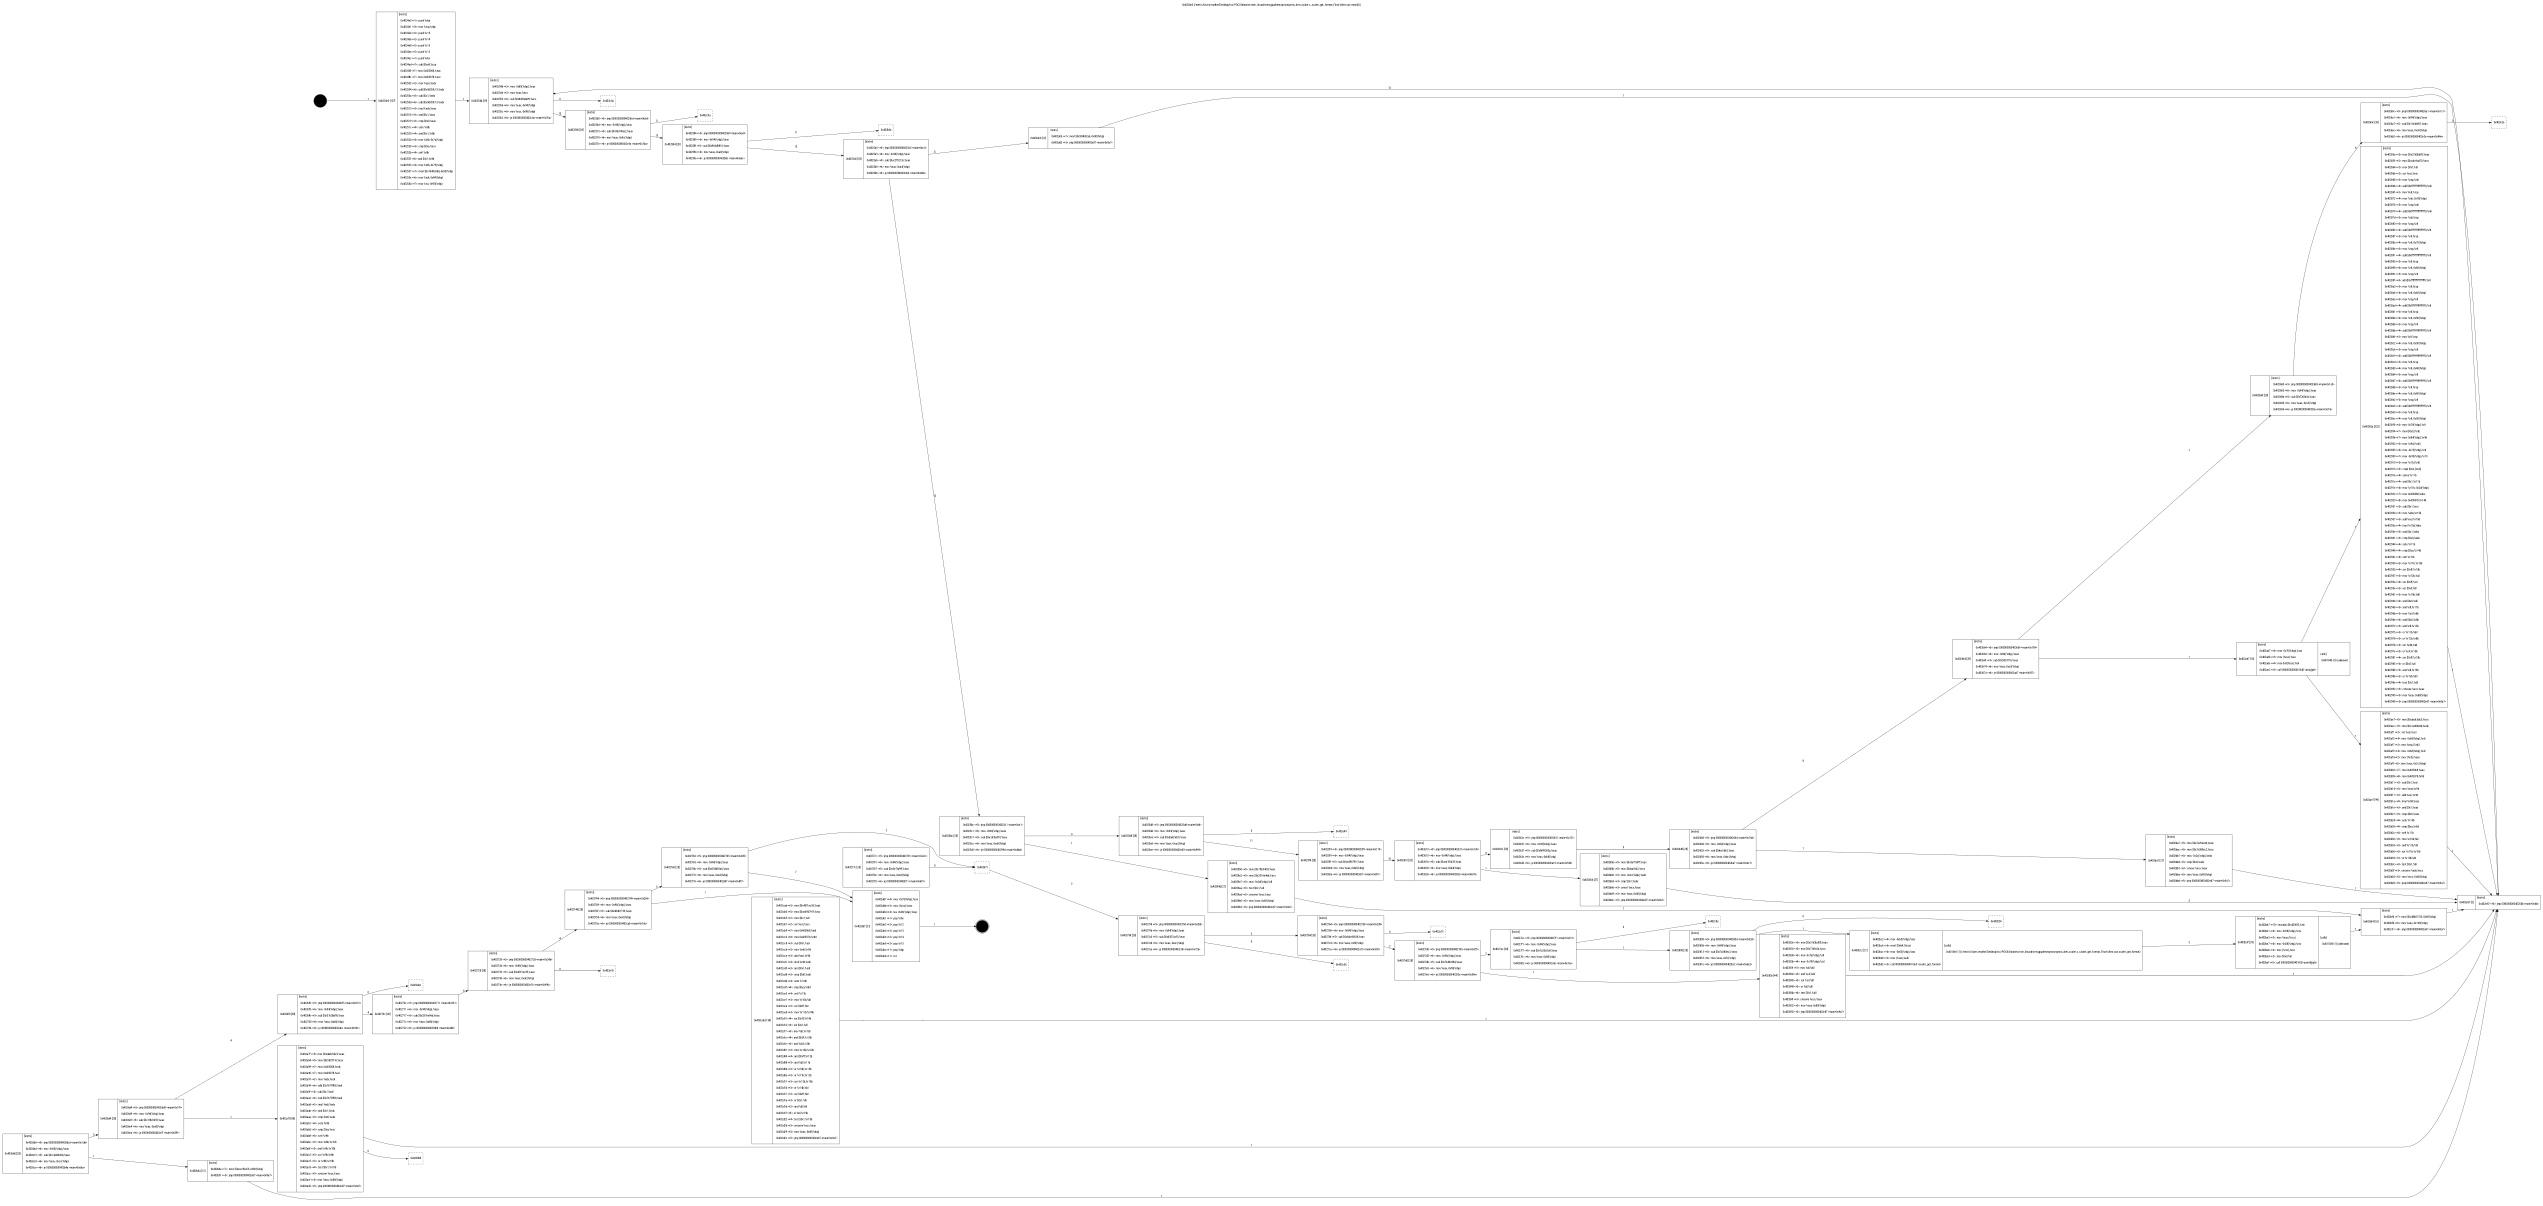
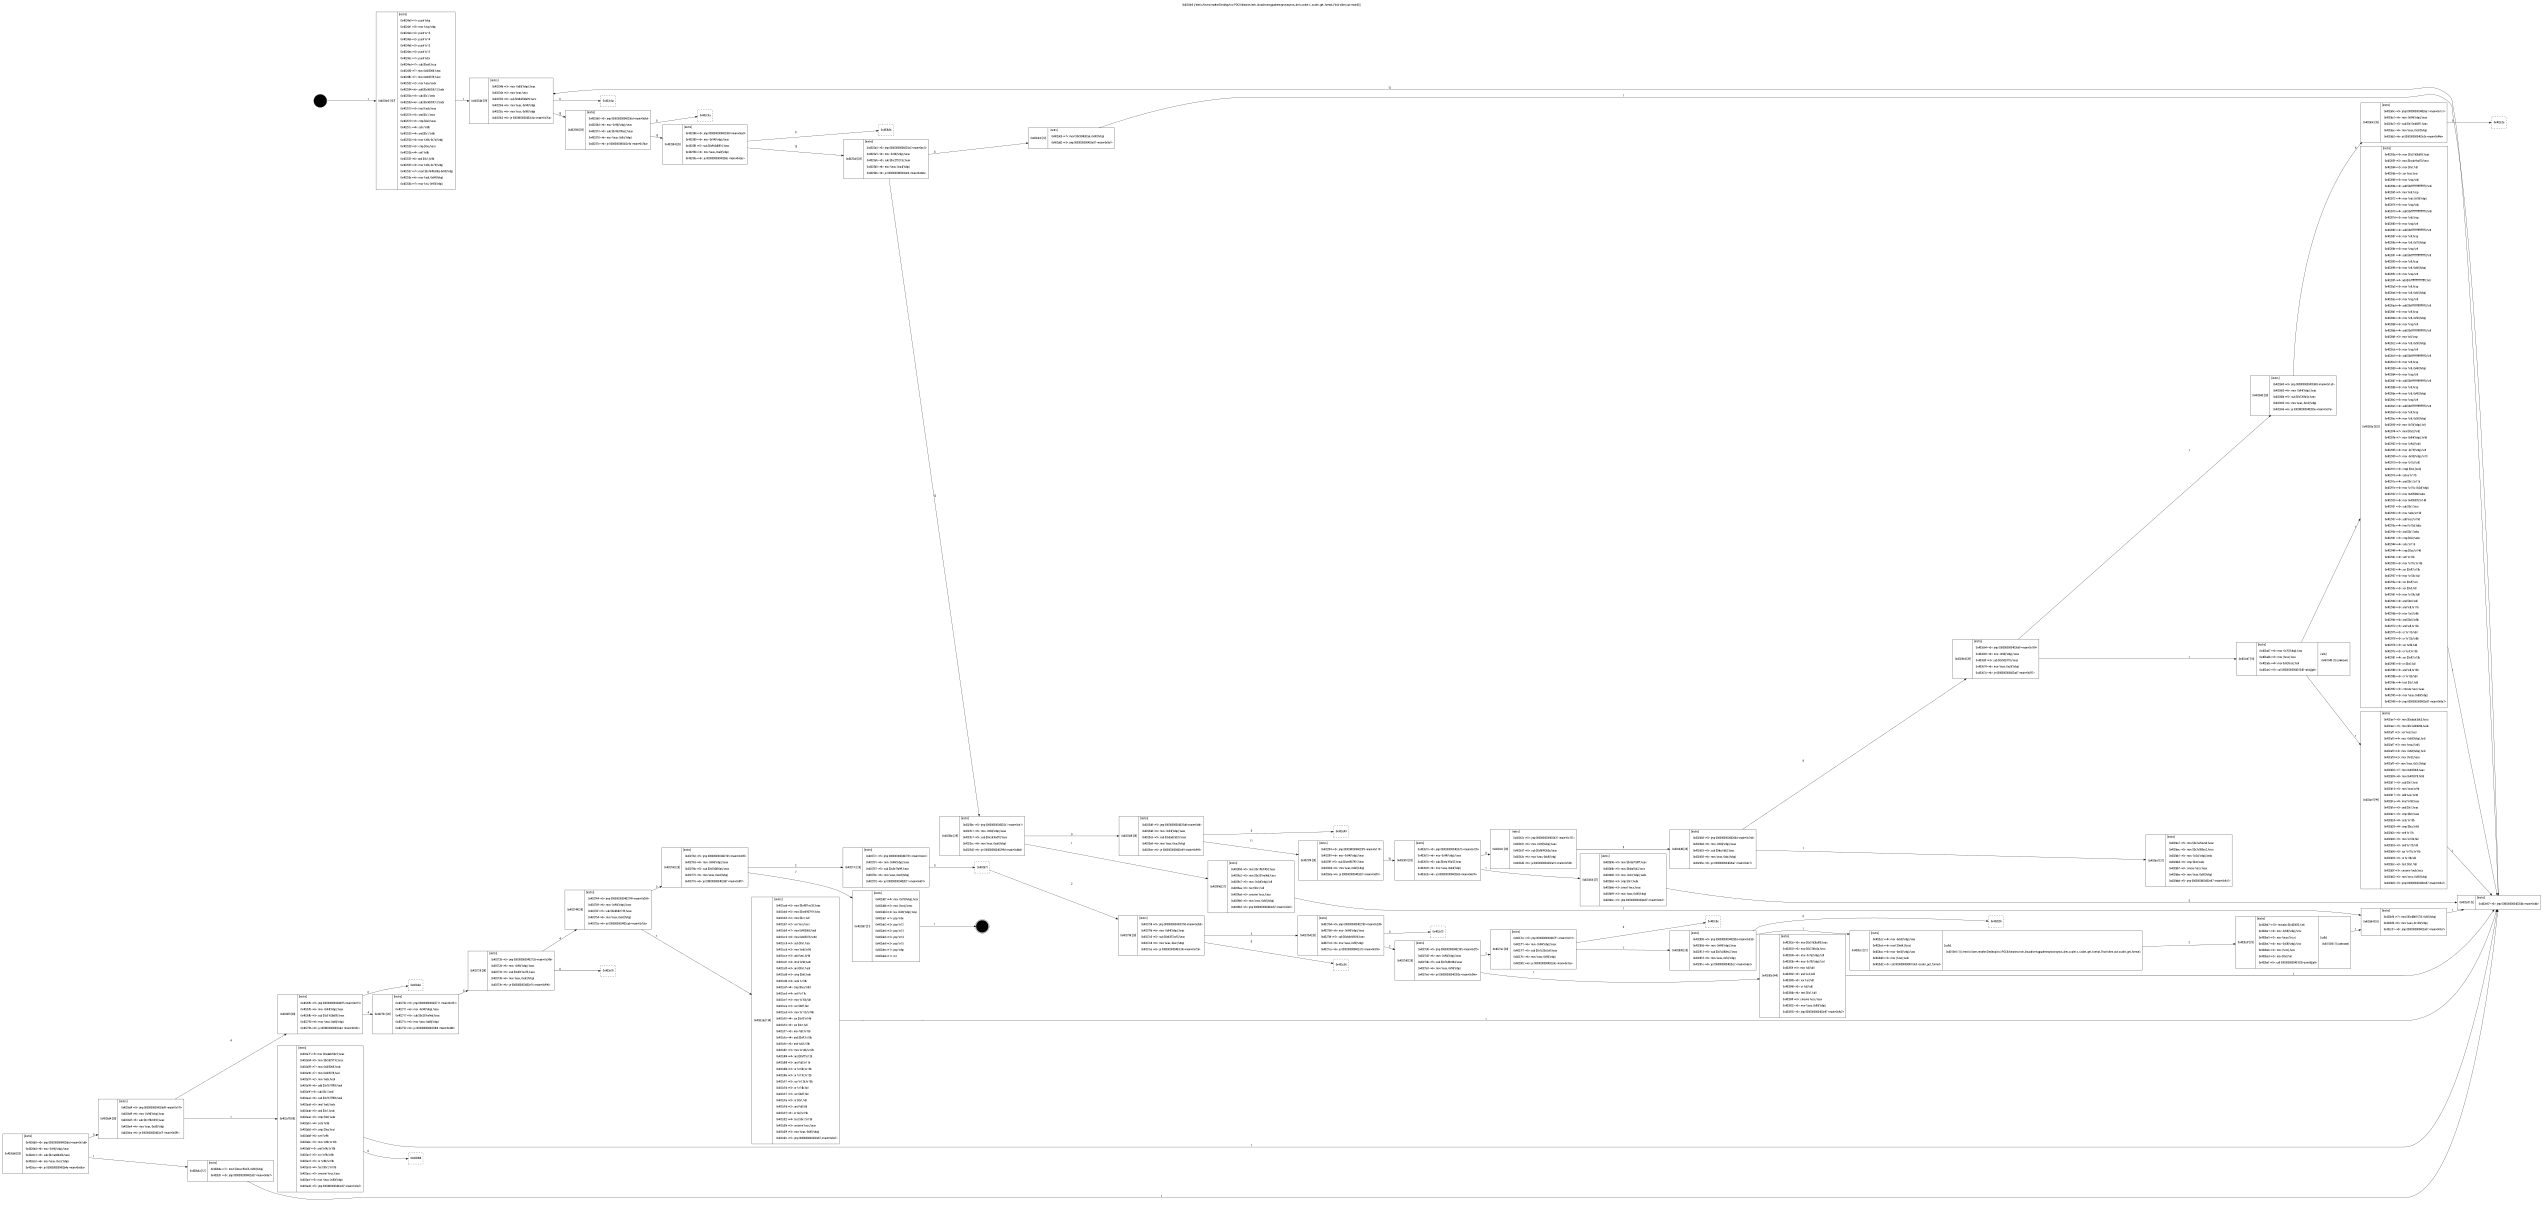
(864, 833) -> (794, 867)
(2343, 889) -> none
(751, 894) -> (696, 962)
